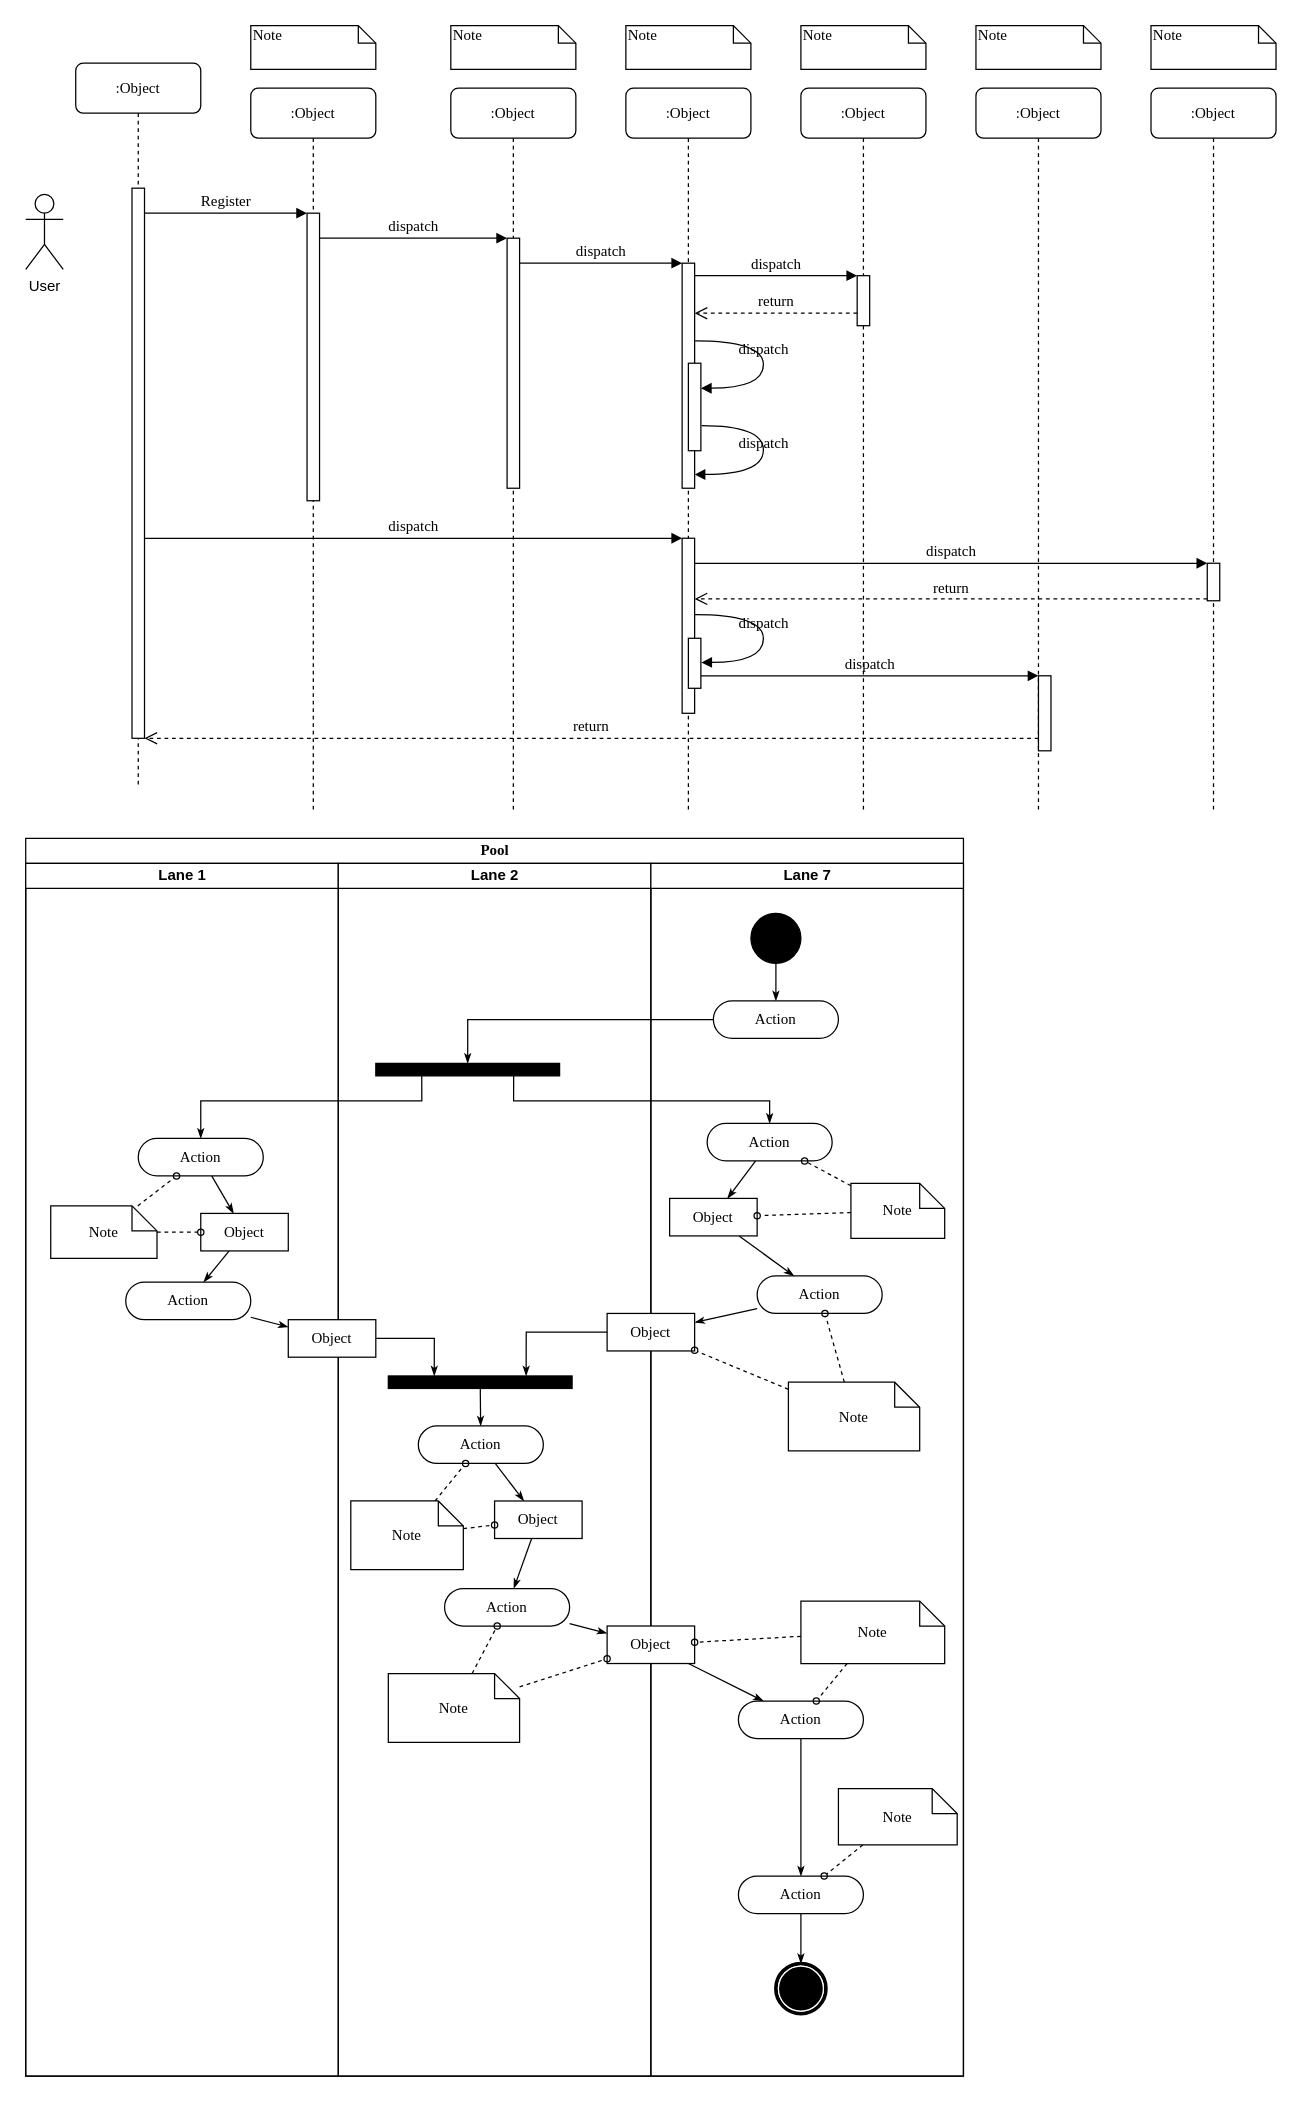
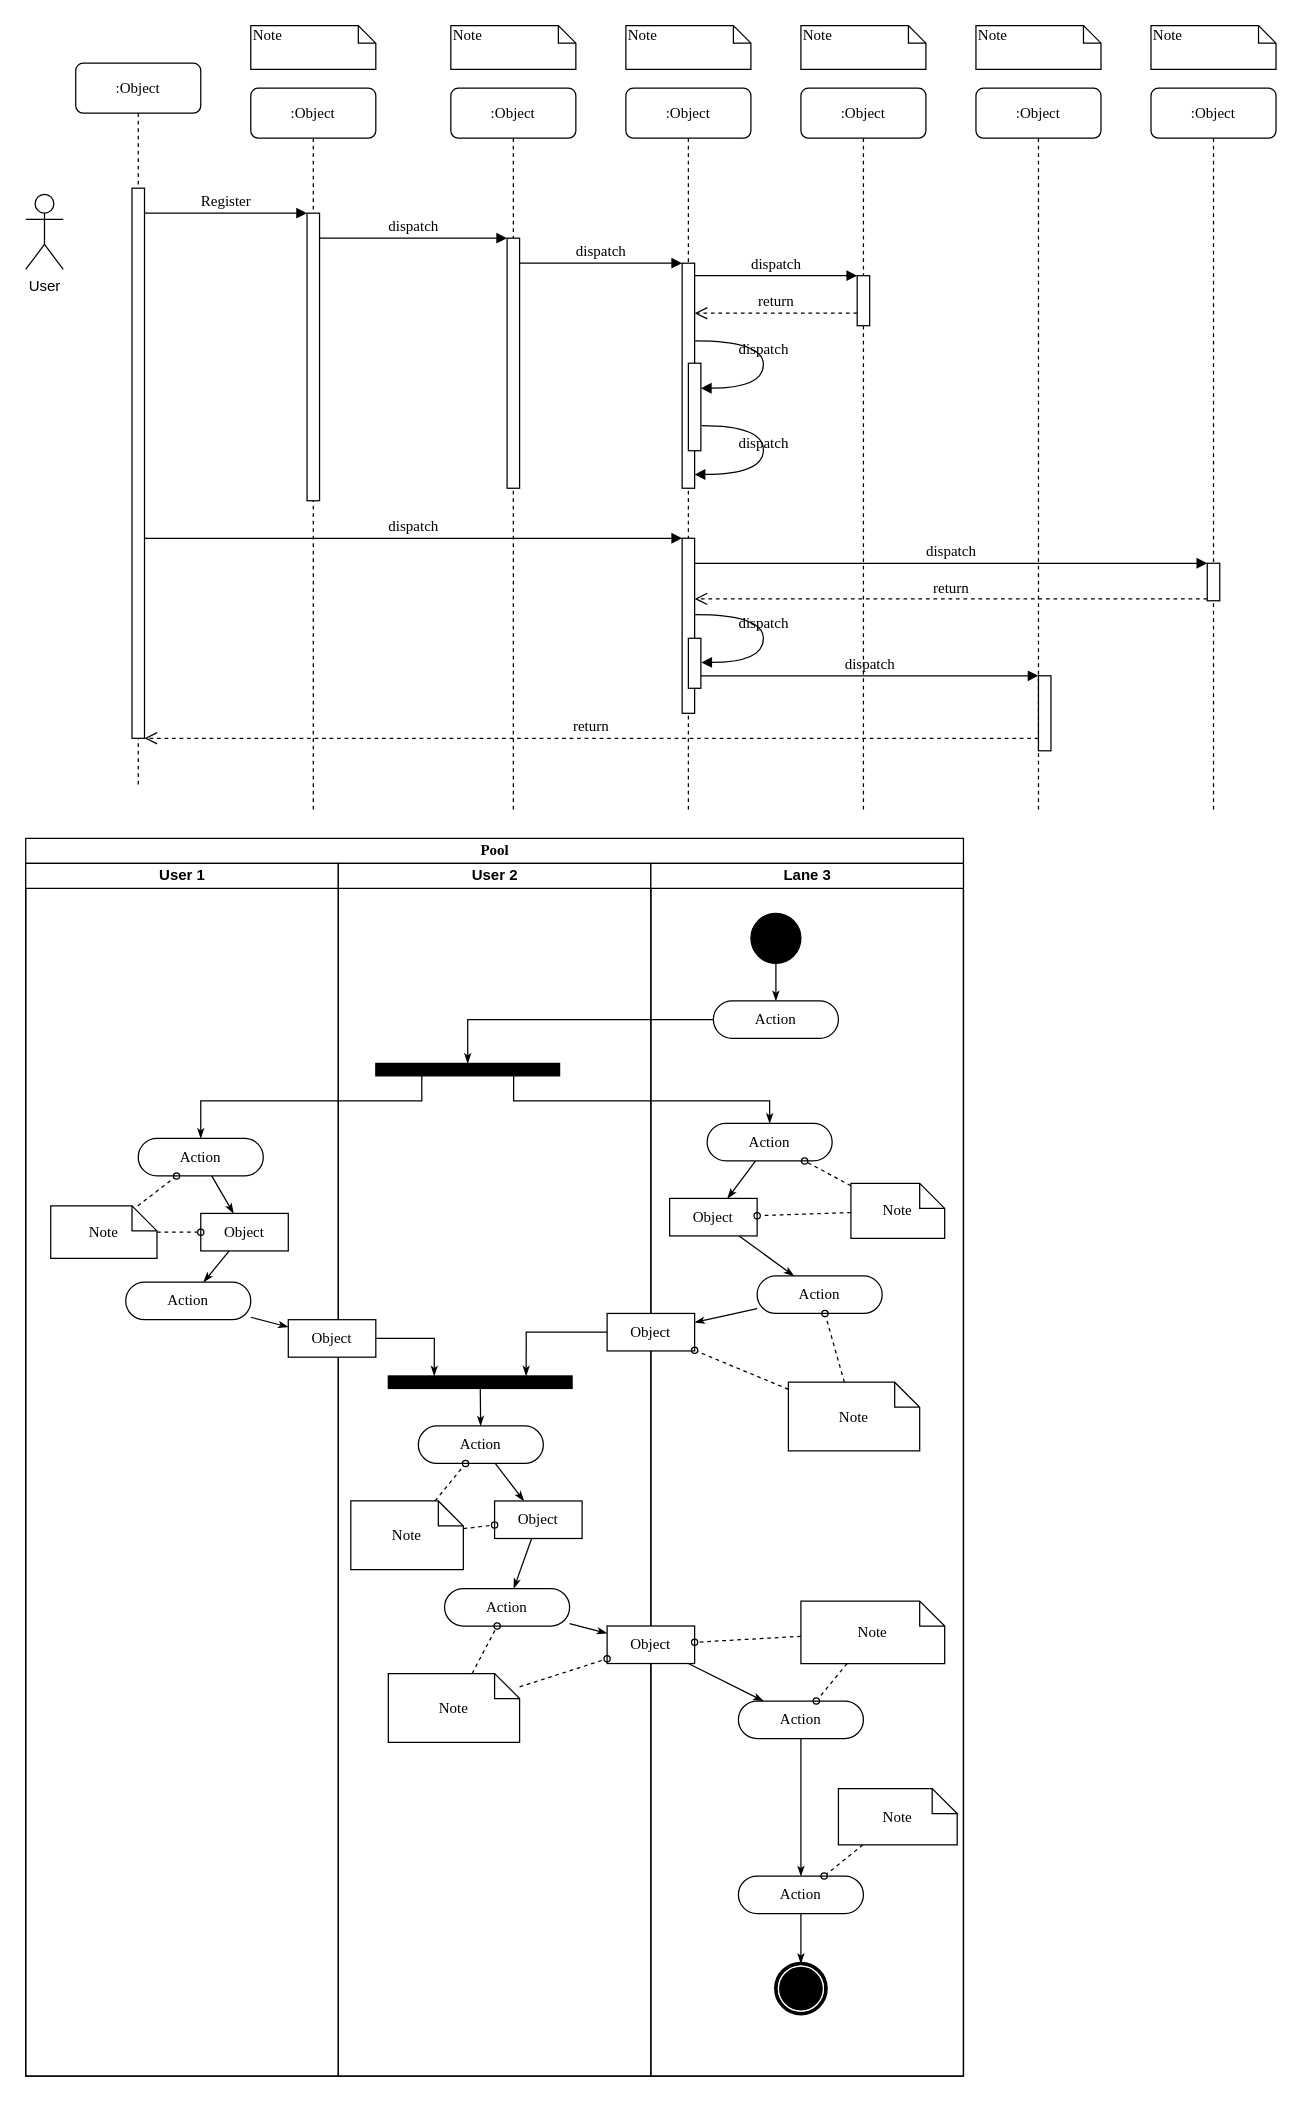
(183, 876) -> (183, 876)
(495, 876) -> (495, 876)
(808, 876) -> (808, 876)
